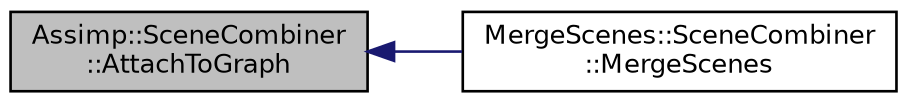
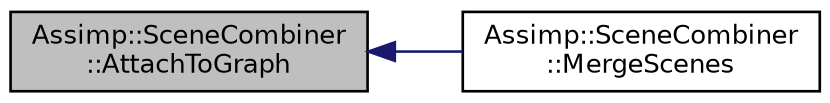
(680, 52) -> (641, 52)
